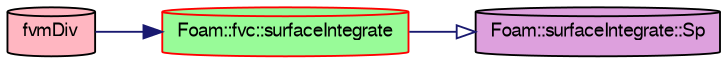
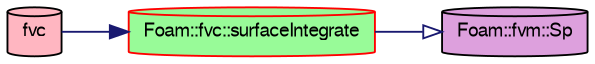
(51, 32) -> (35, 32)
(598, 32) -> (515, 32)
